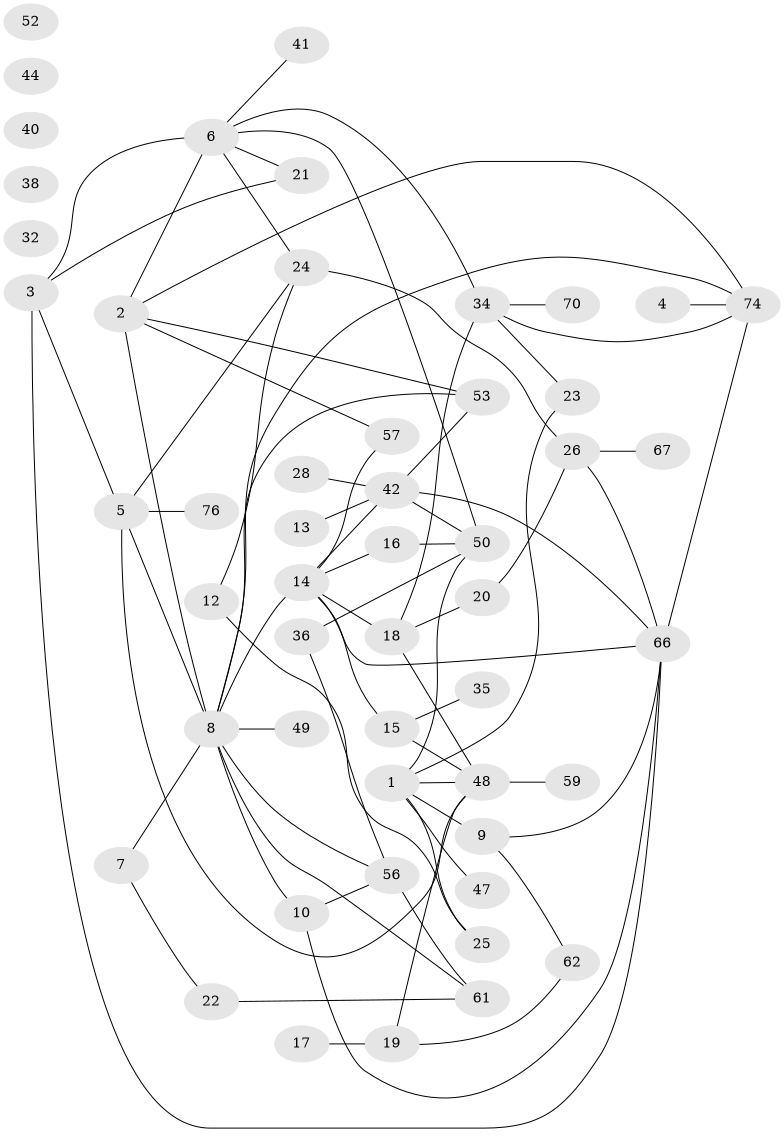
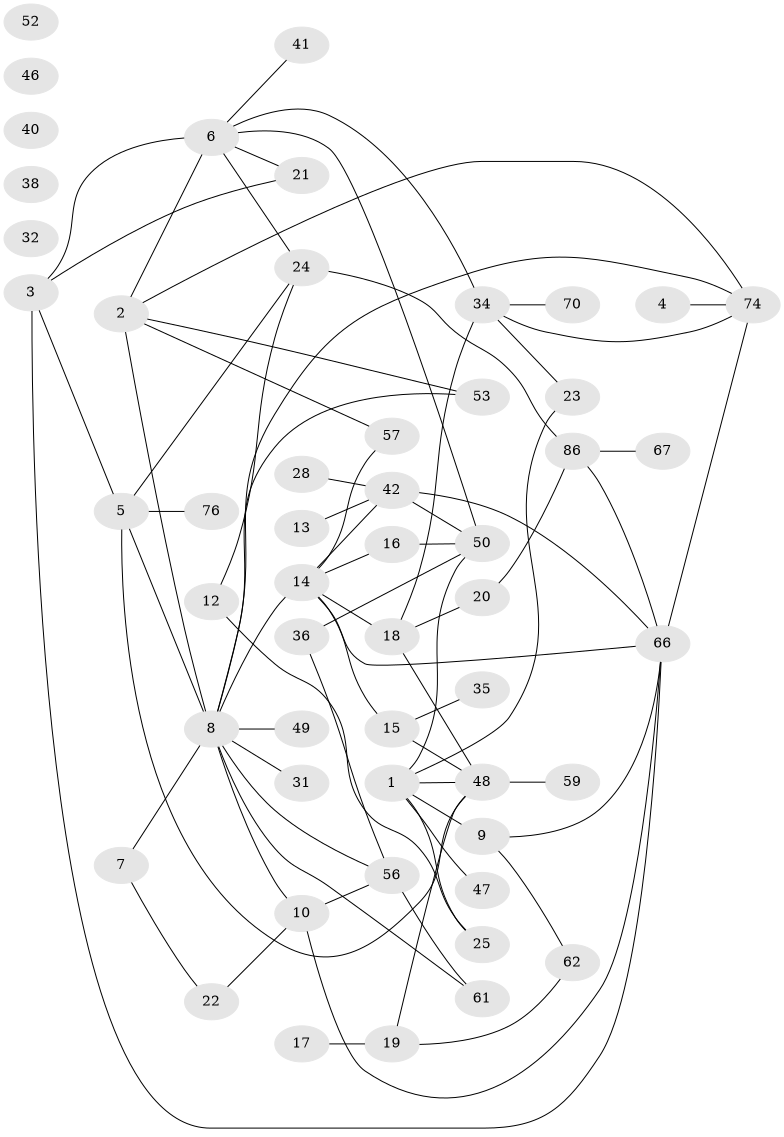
(31, 76) -> (31, 76)
(433, 449) -> none
(573, 451) -> (573, 451)
none -> (302, 783)
(347, 1000) -> (257, 958)
